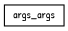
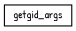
(34, 15) -> (38, 15)
